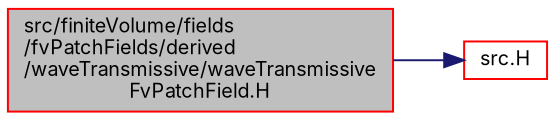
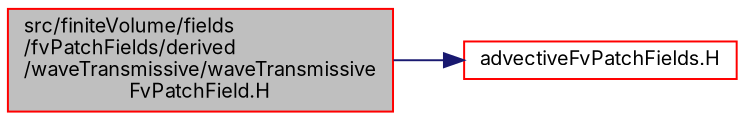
(506, 60) -> (600, 60)
